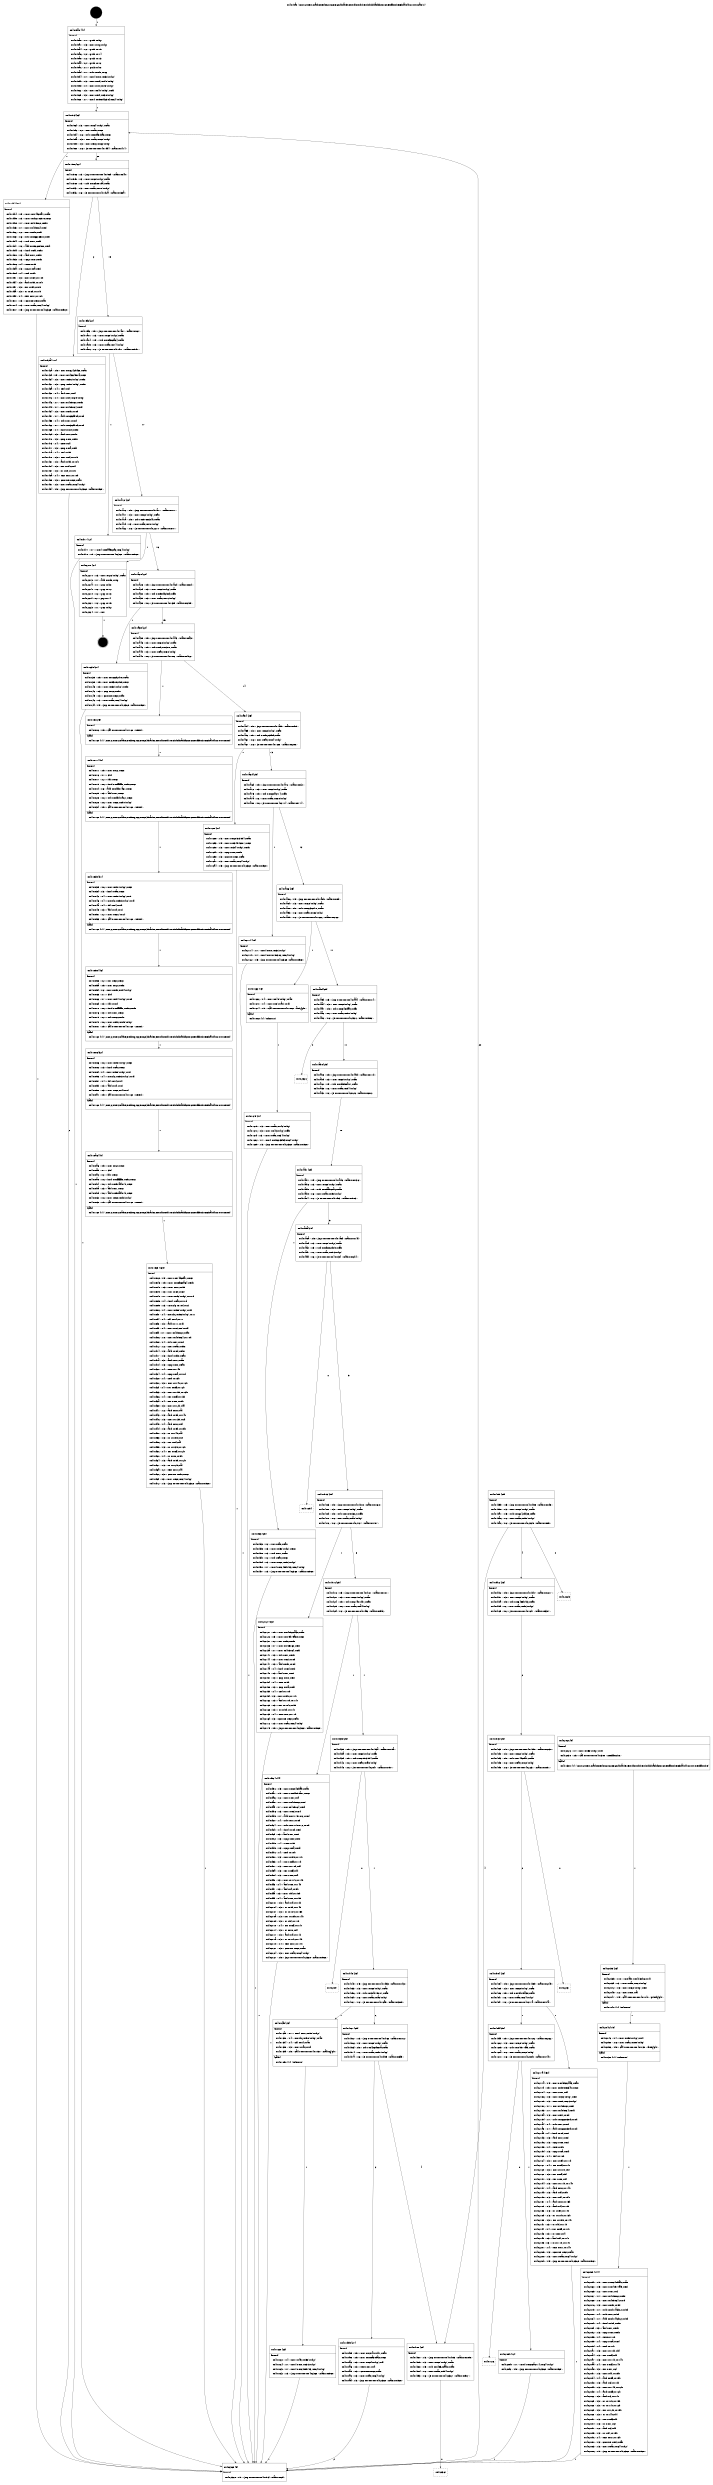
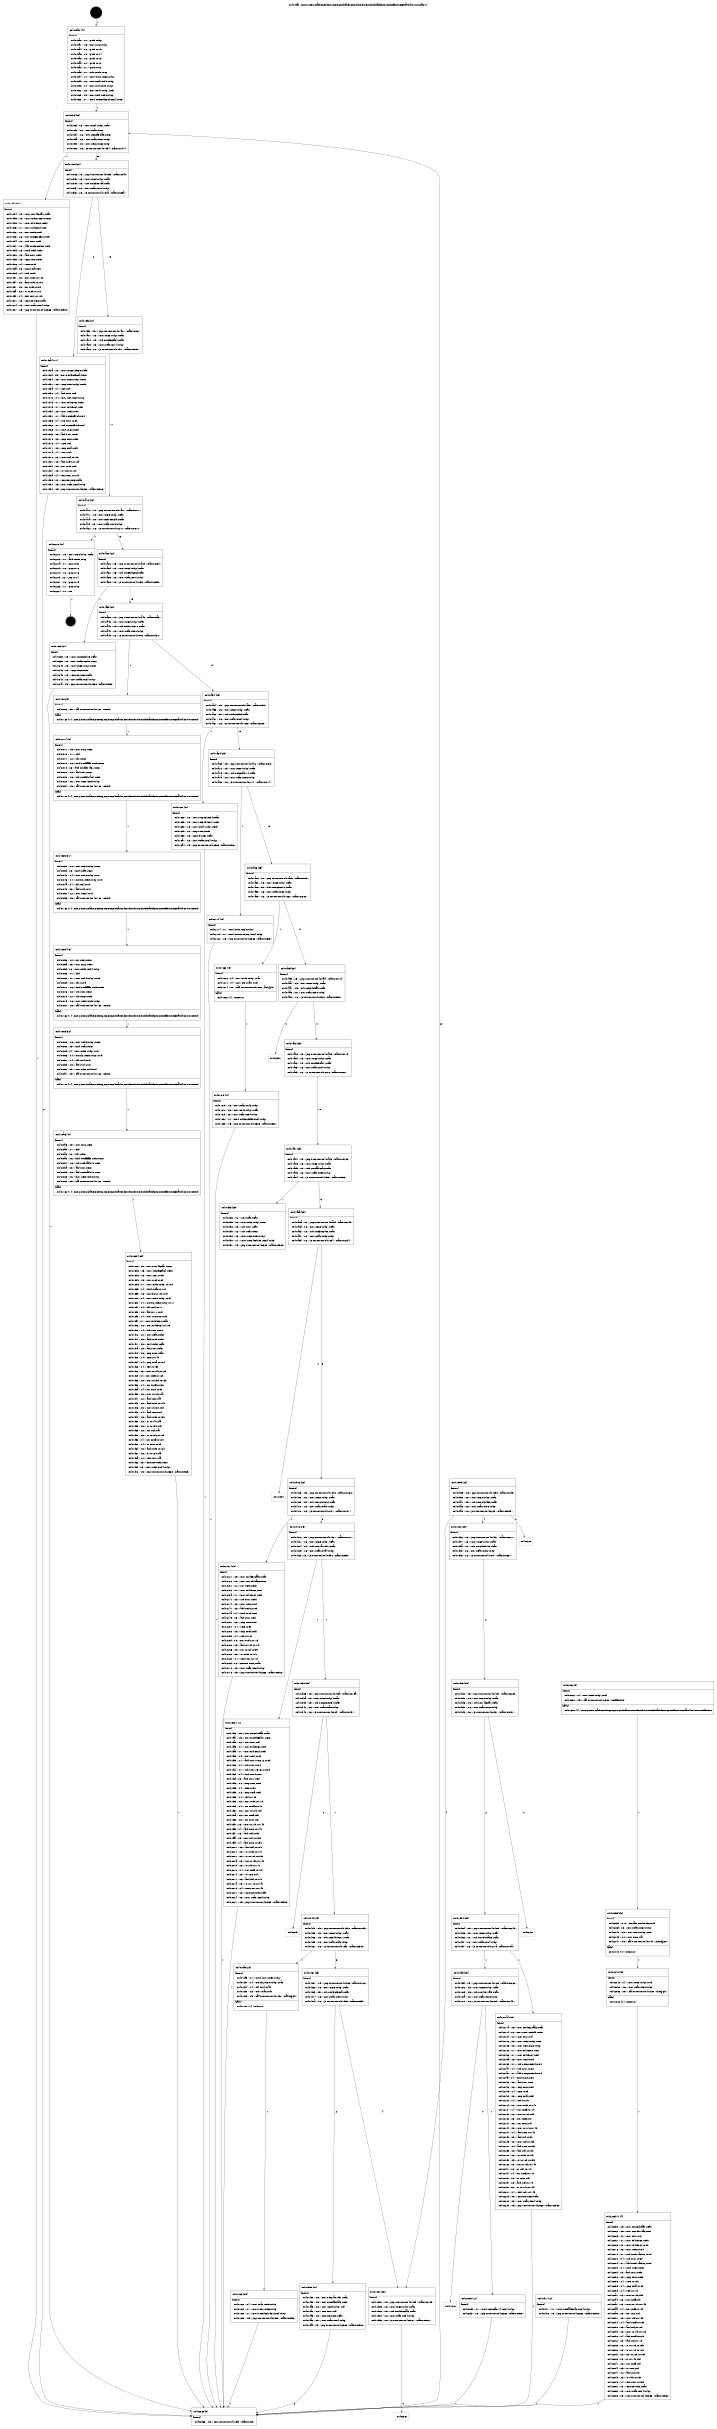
(109, 444) -> none
(254, 2017) -> none
